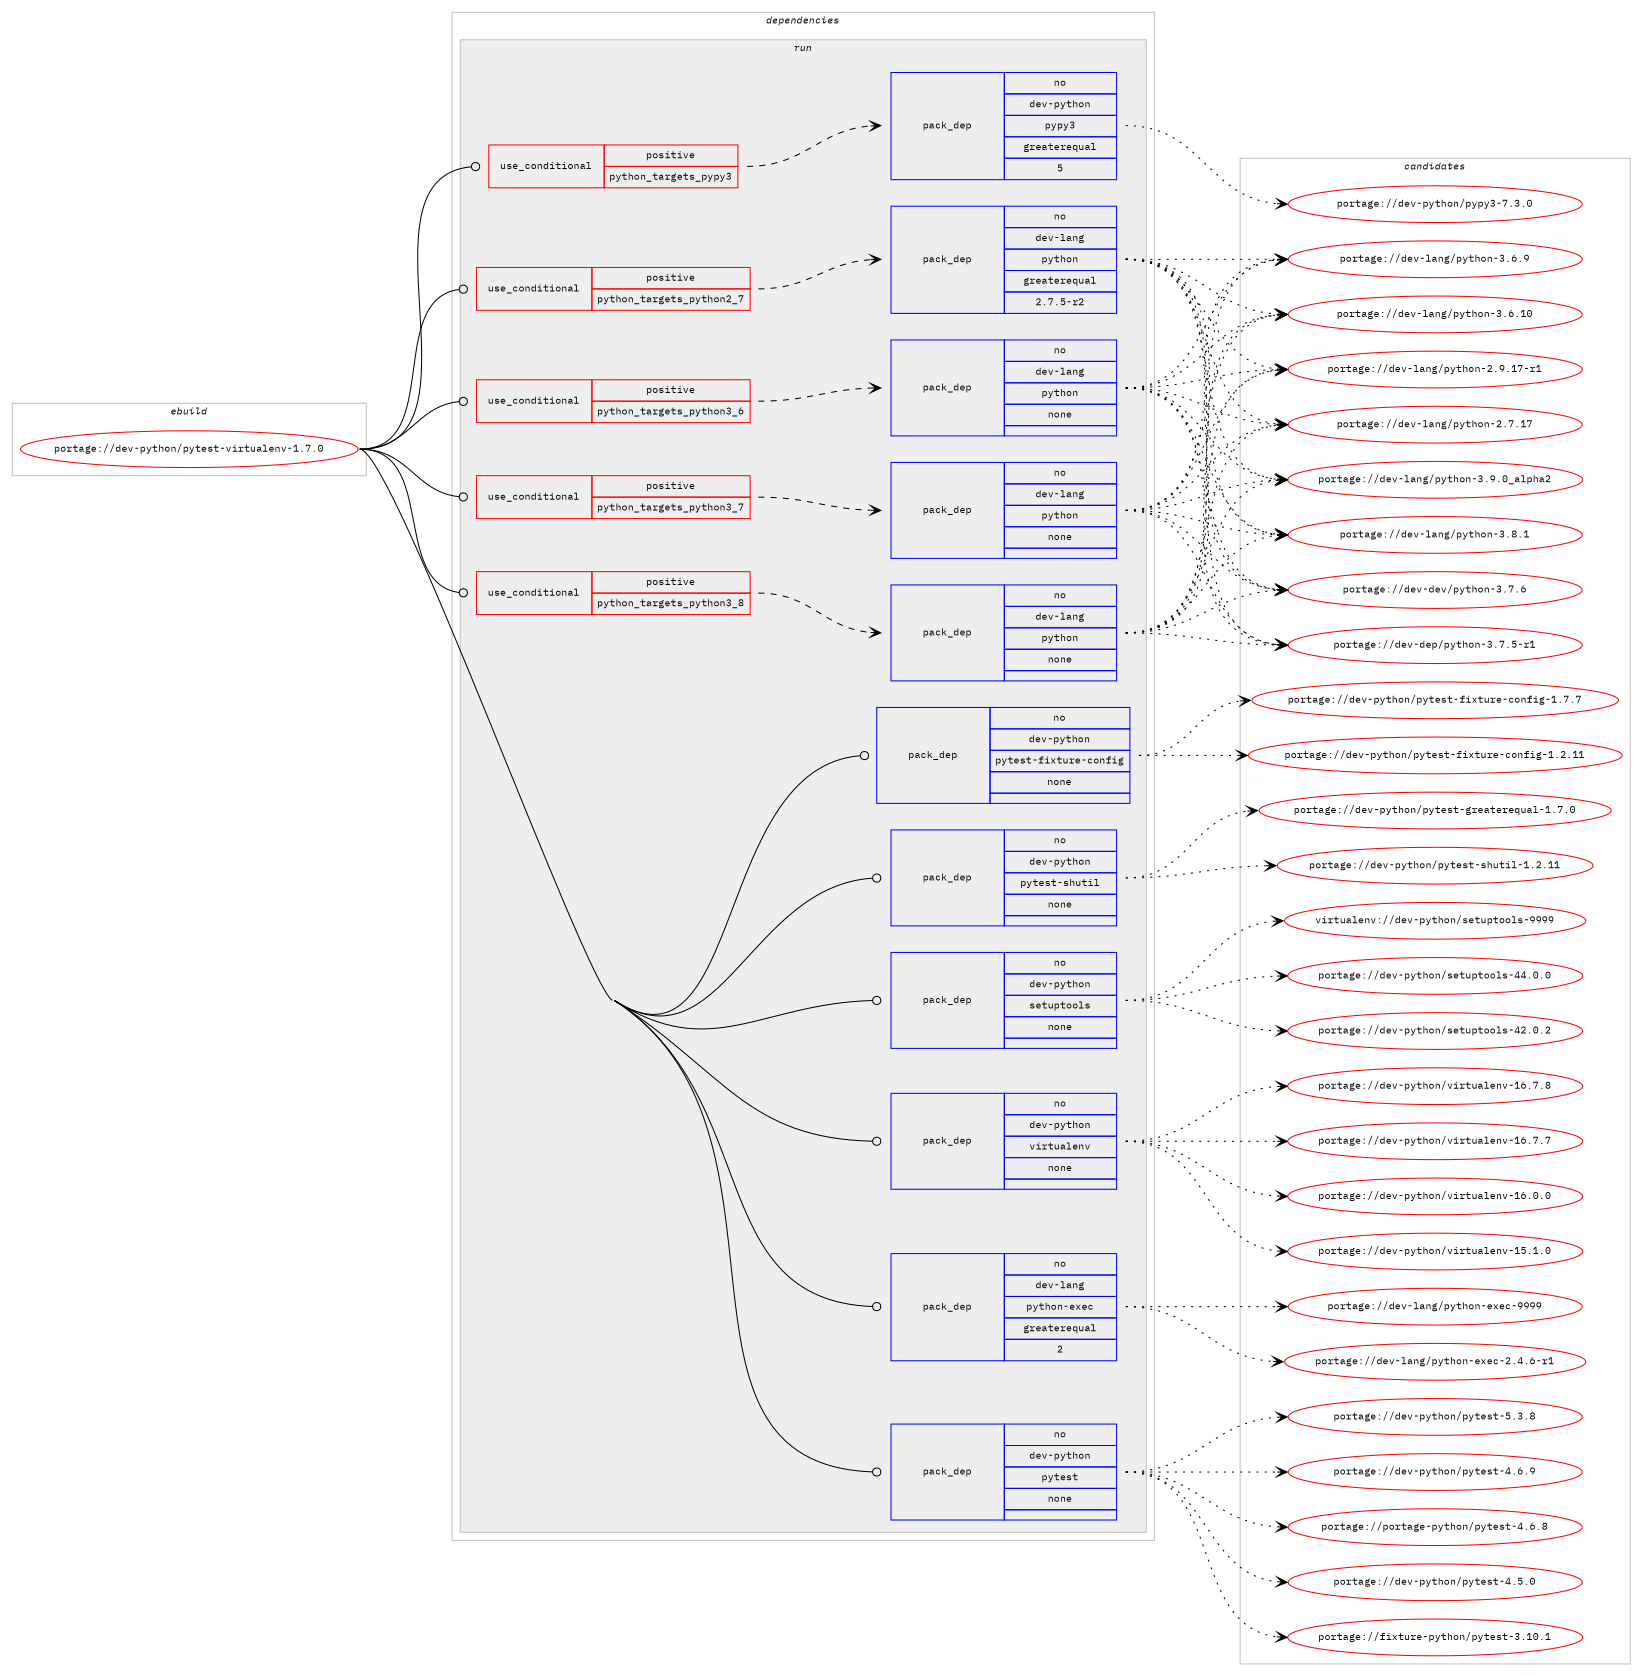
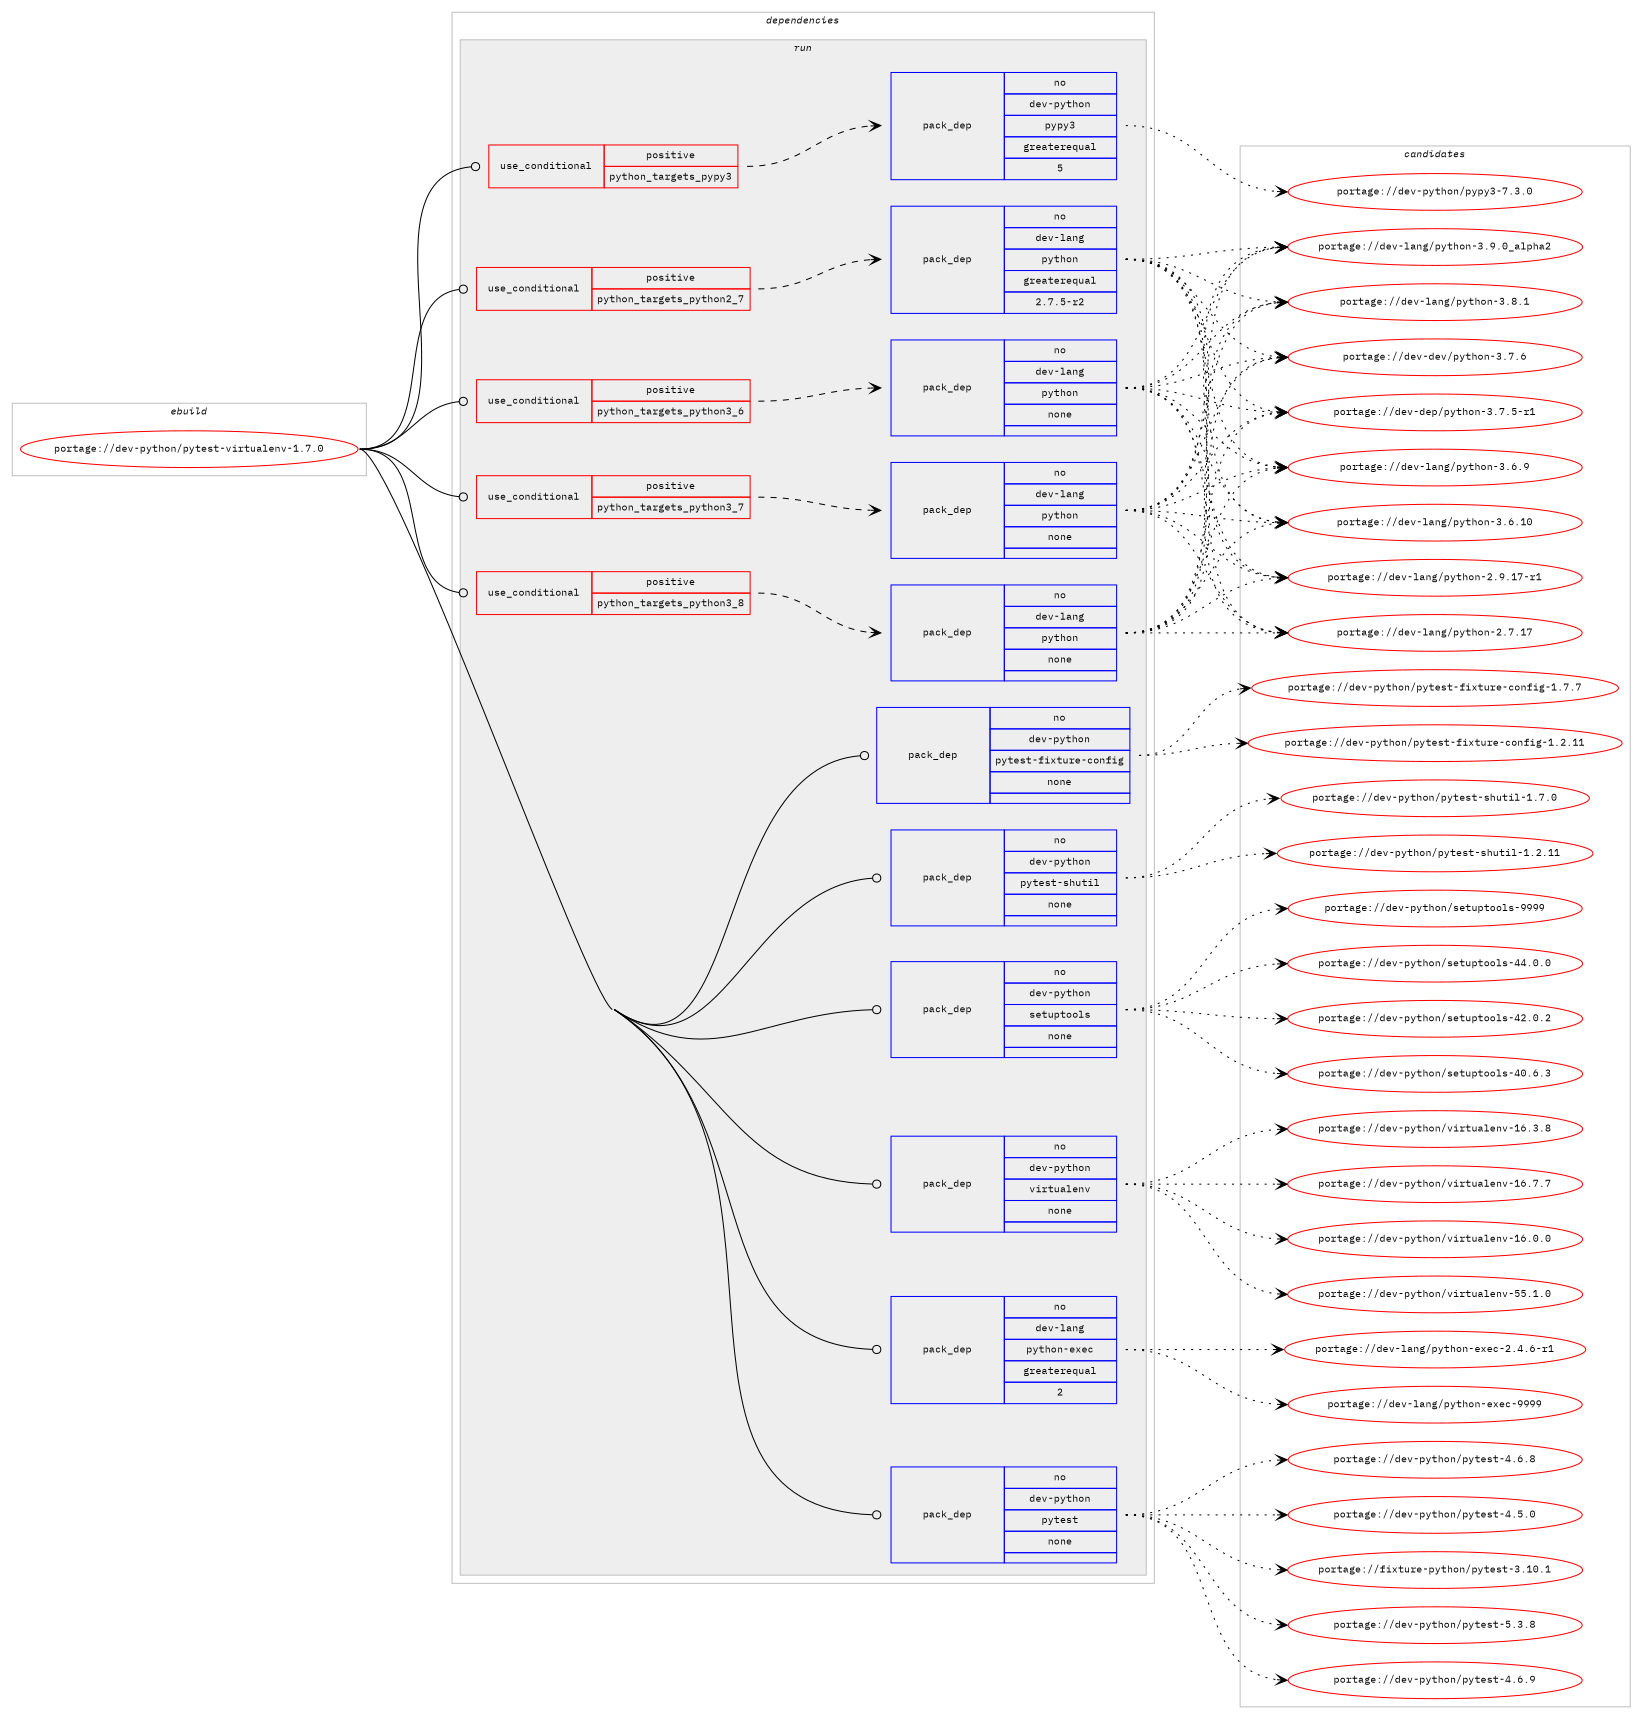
(1435, 811) -> (1435, 798)
(1435, 921) -> (1435, 909)
none -> (1435, 1074)
(1435, 1086) -> (1435, 1129)
(1435, 1252) -> (1435, 1294)
(1435, 1527) -> (1435, 1460)
